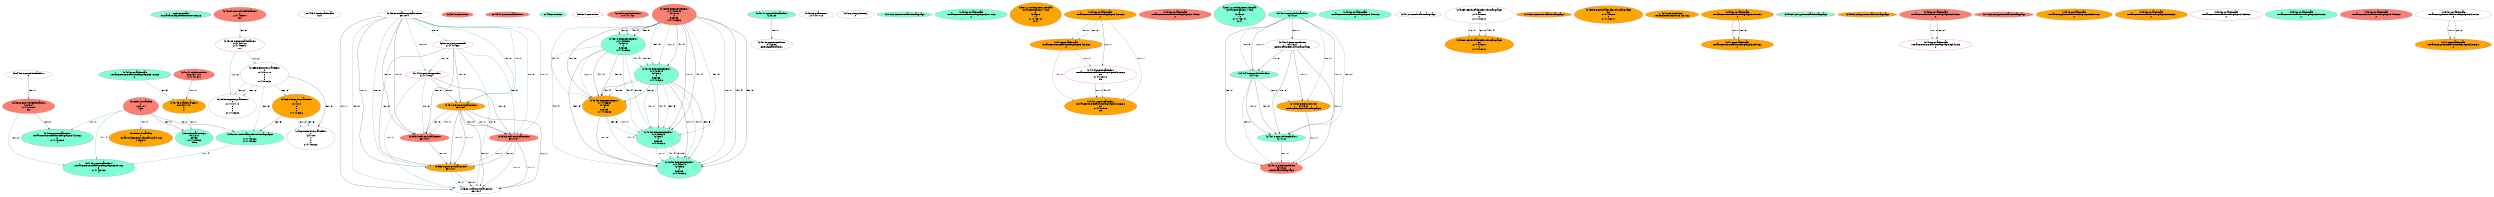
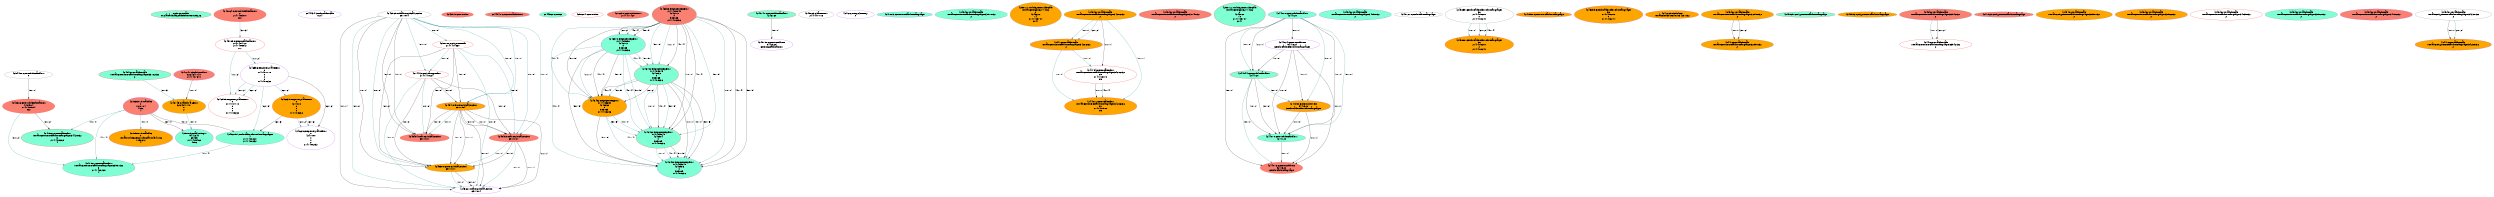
(233, 106) -> (233, 106)
none -> (1292, 122)
(437, 152) -> (398, 128)
